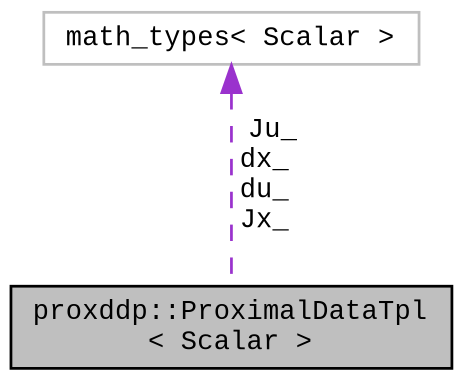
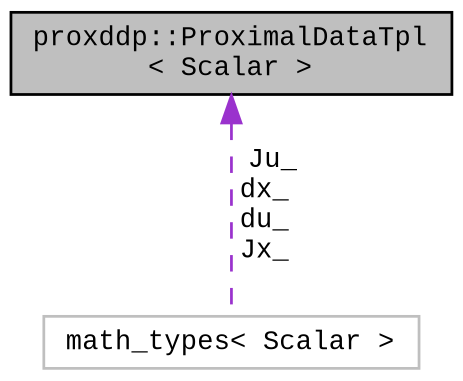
(231, 189) -> (231, 220)
